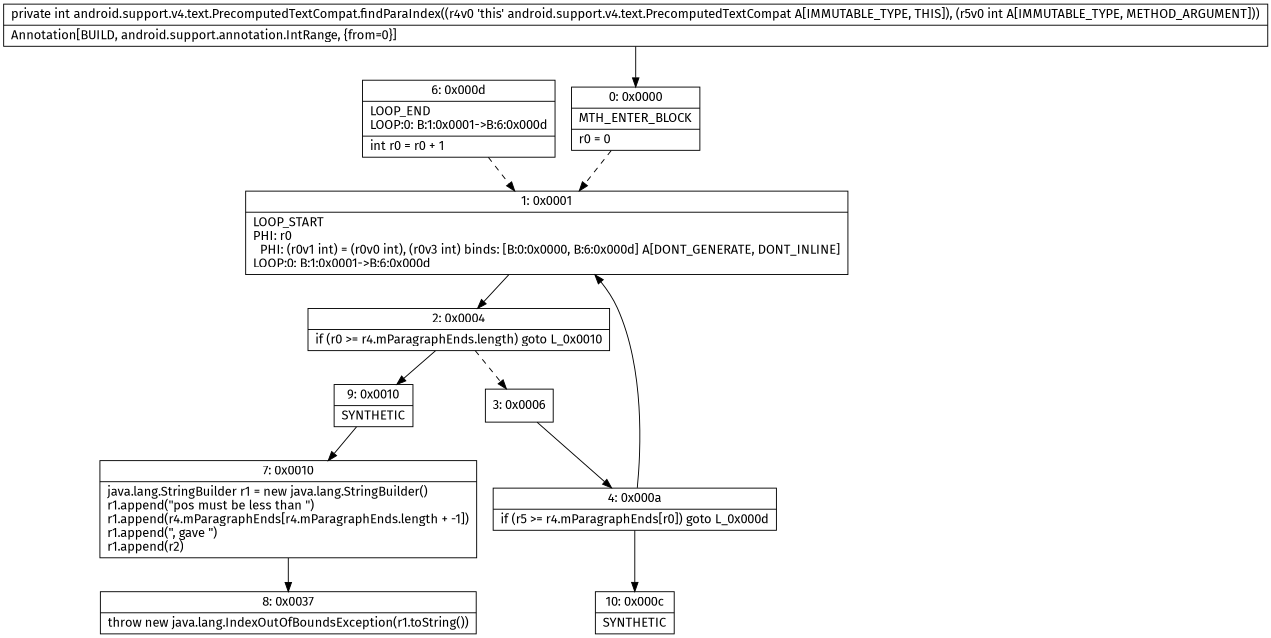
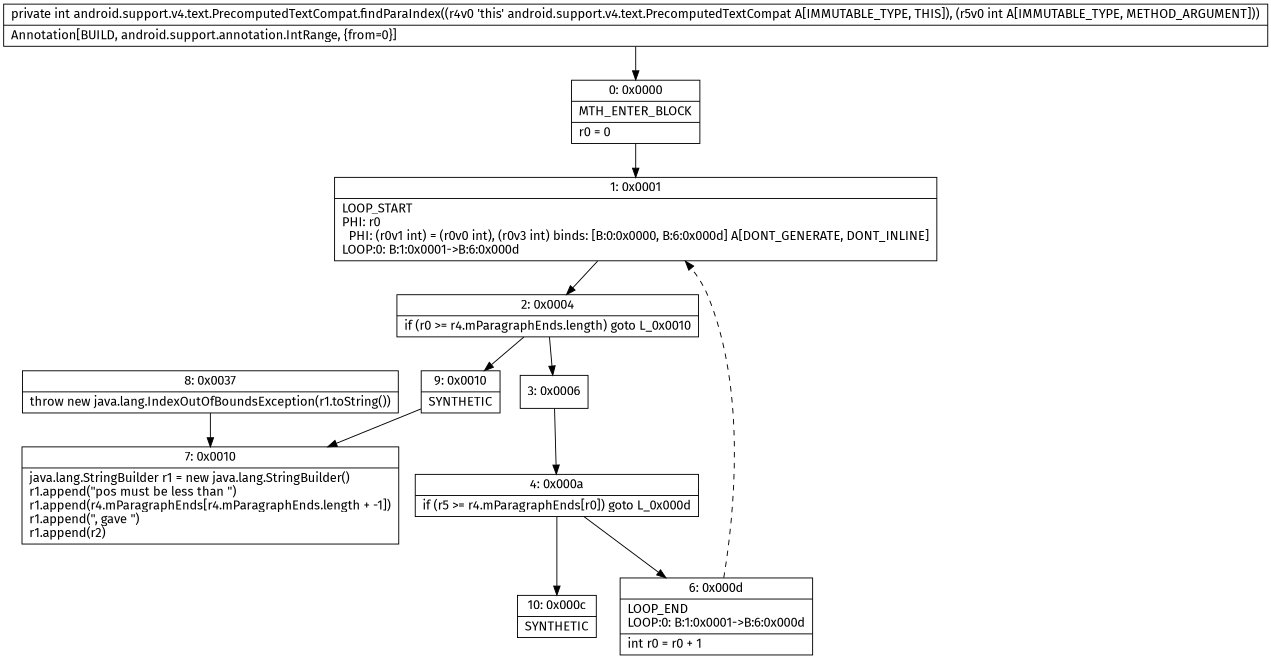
(598, 167) -> (636, 156)
(488, 366) -> (551, 351)
(637, 381) -> (621, 544)
(288, 570) -> (210, 425)
